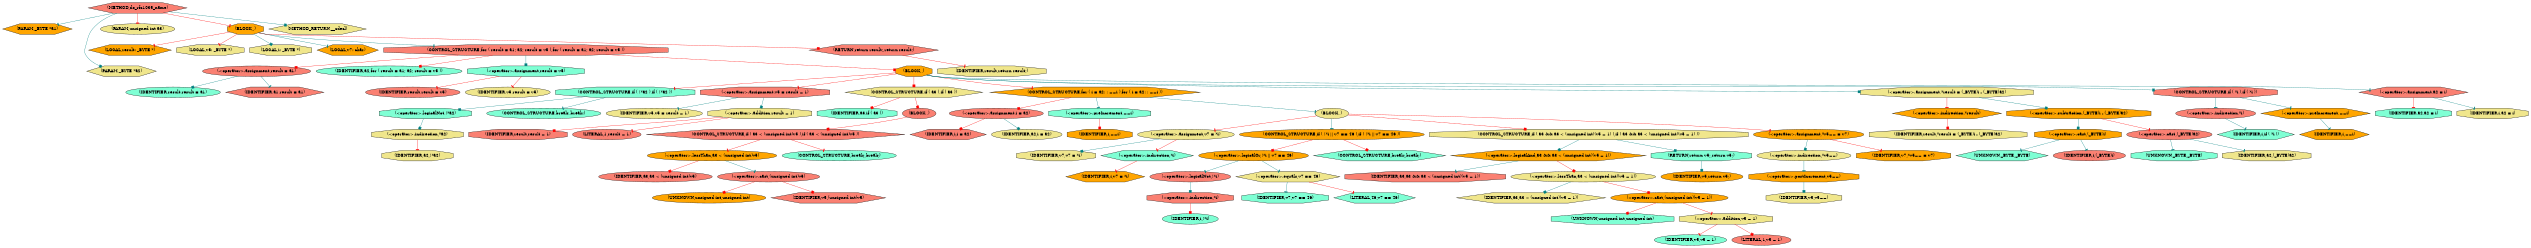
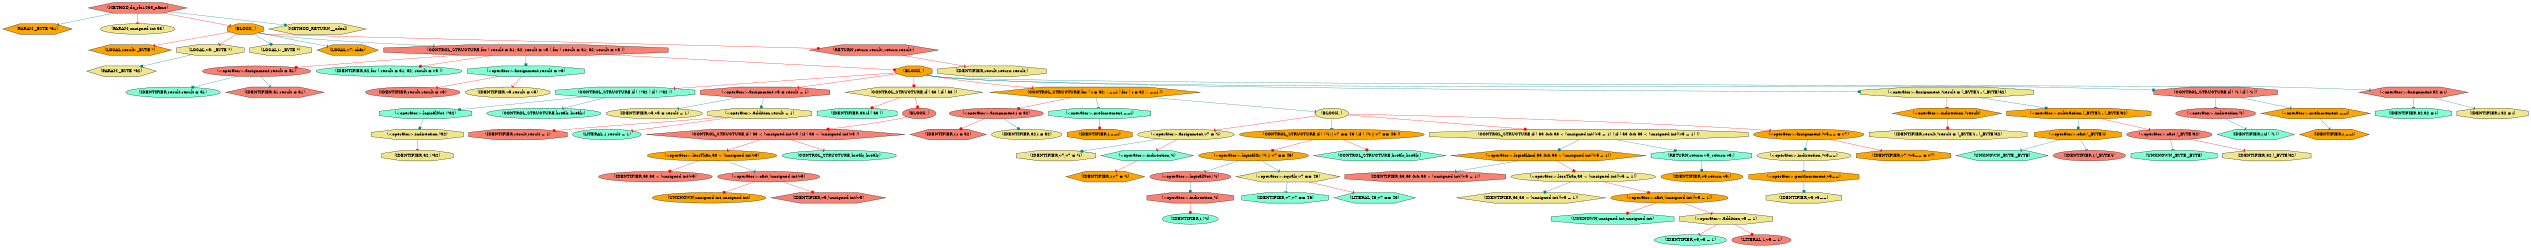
(89, 36) -> (168, 60)
(607, 135) -> (607, 135)
(2217, 145) -> (2217, 145)
